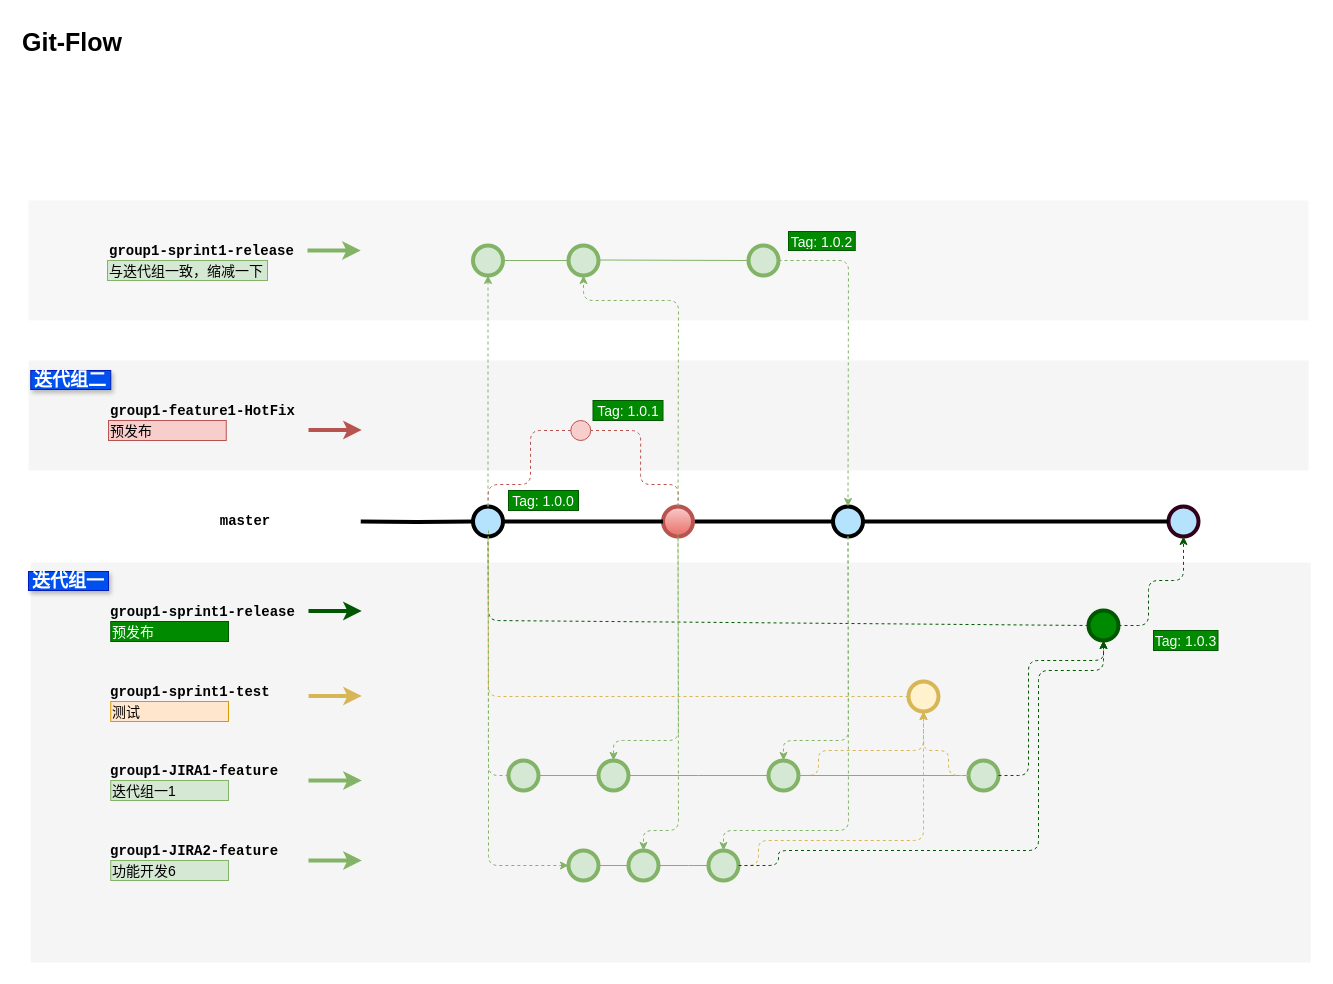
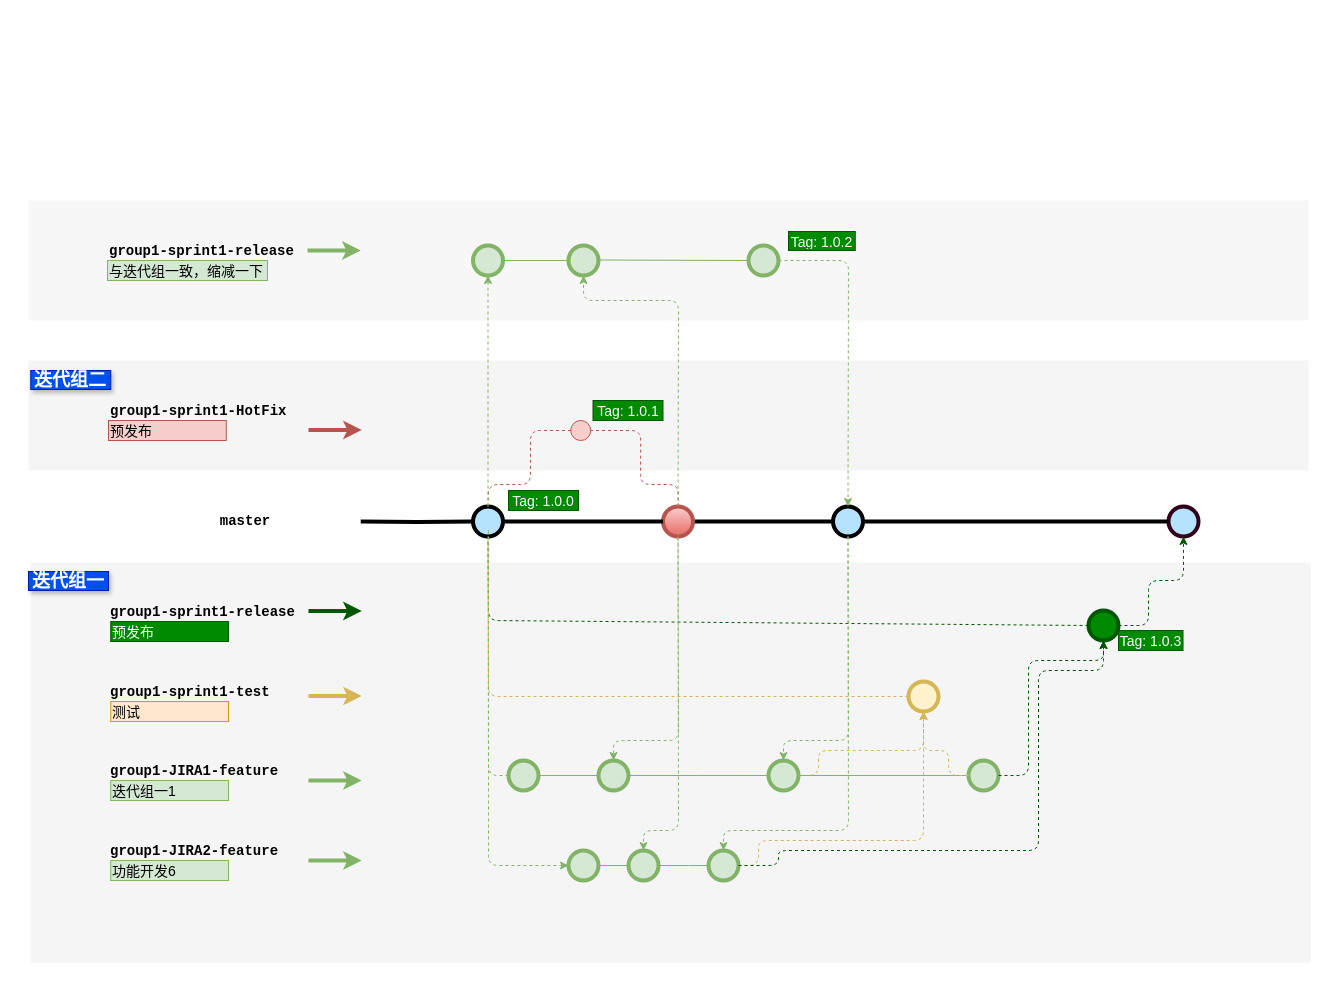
(80, 46) -> none
(195, 411) -> (189, 411)
(1186, 641) -> (1151, 641)
